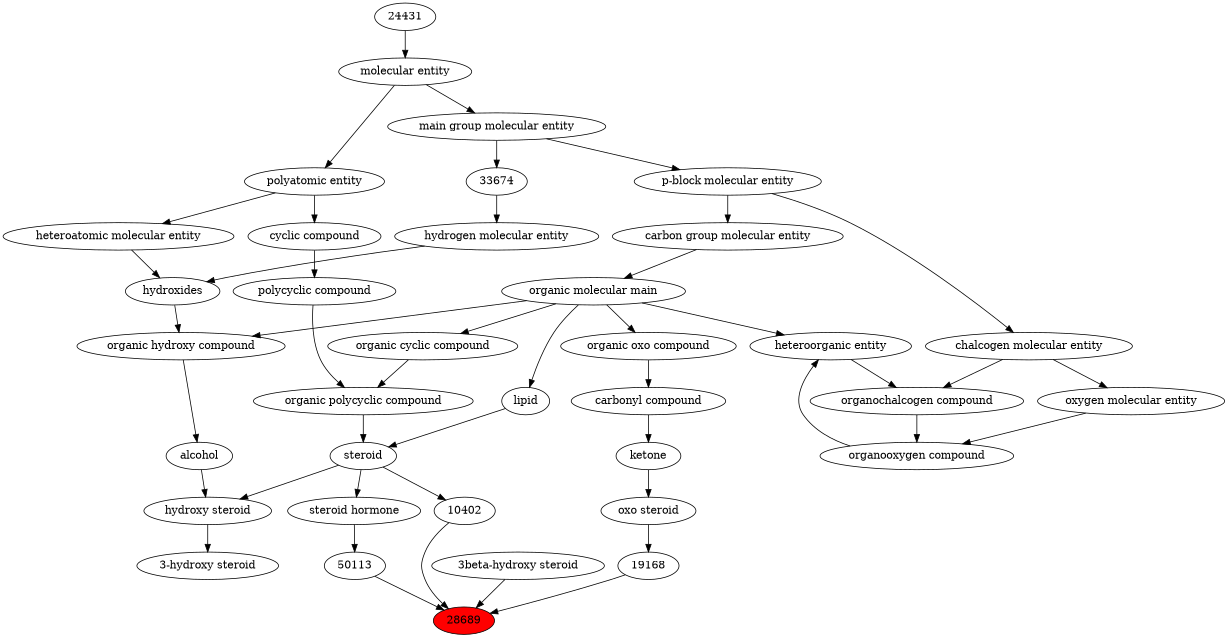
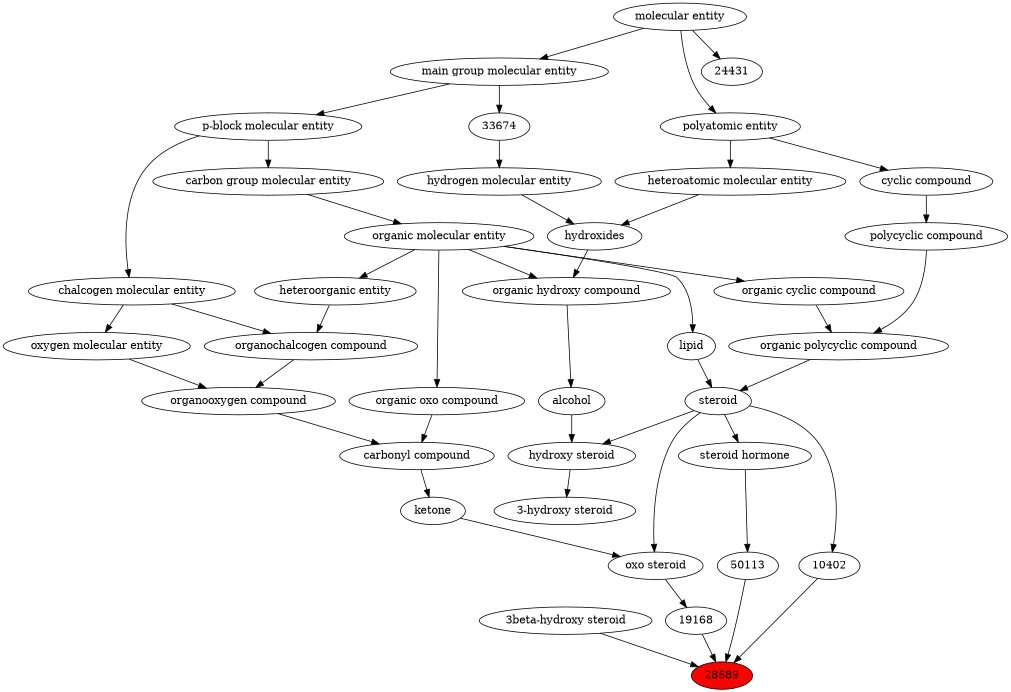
(405, 40) -> (704, 42)
(594, 291) -> (439, 236)
(804, 416) -> (325, 428)
none -> (661, 472)
